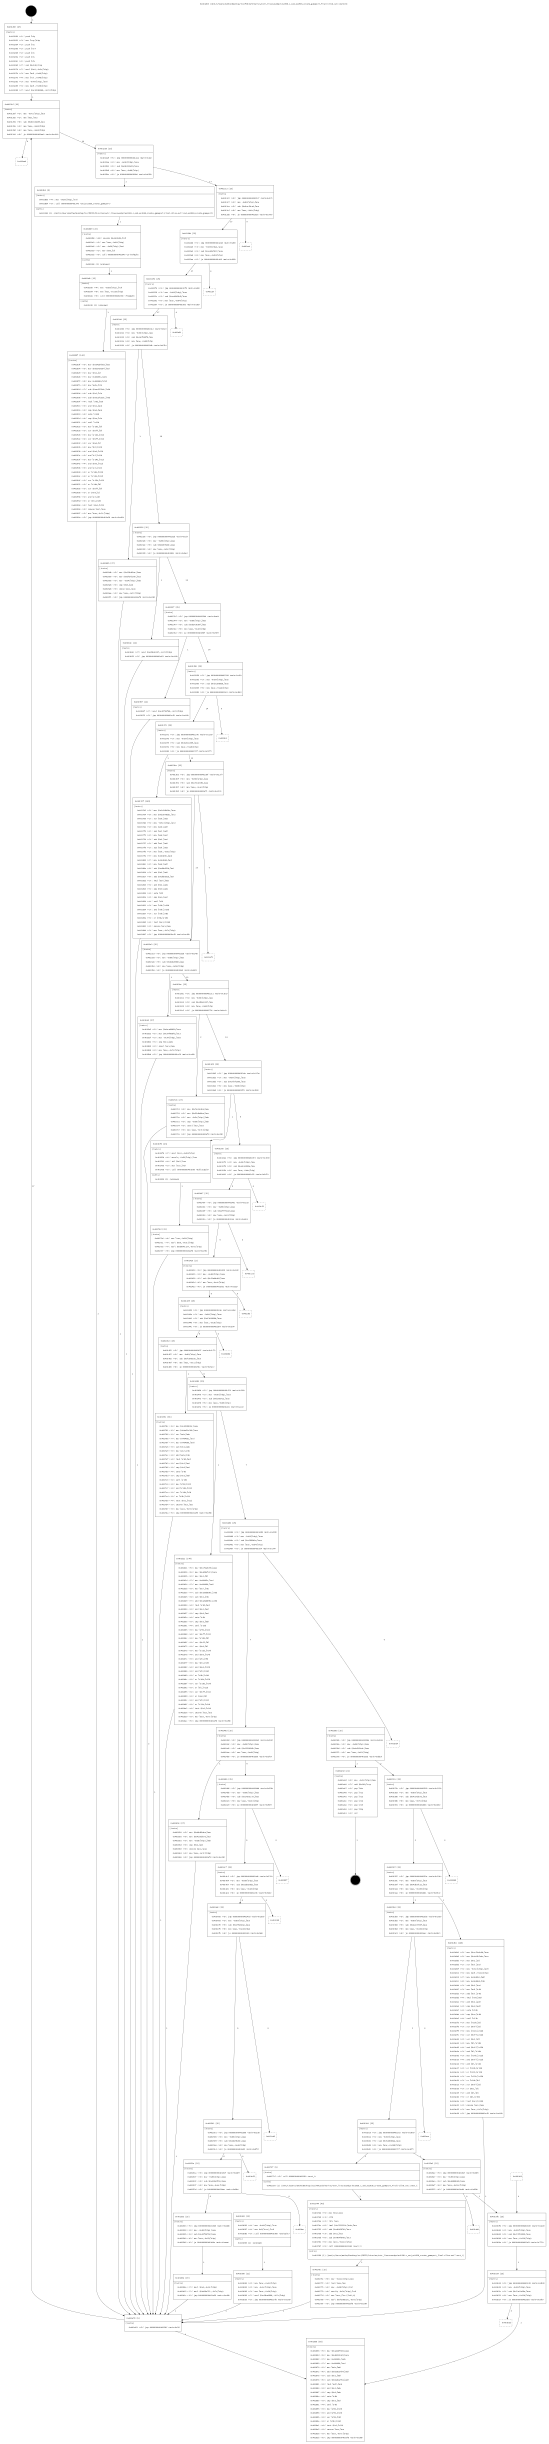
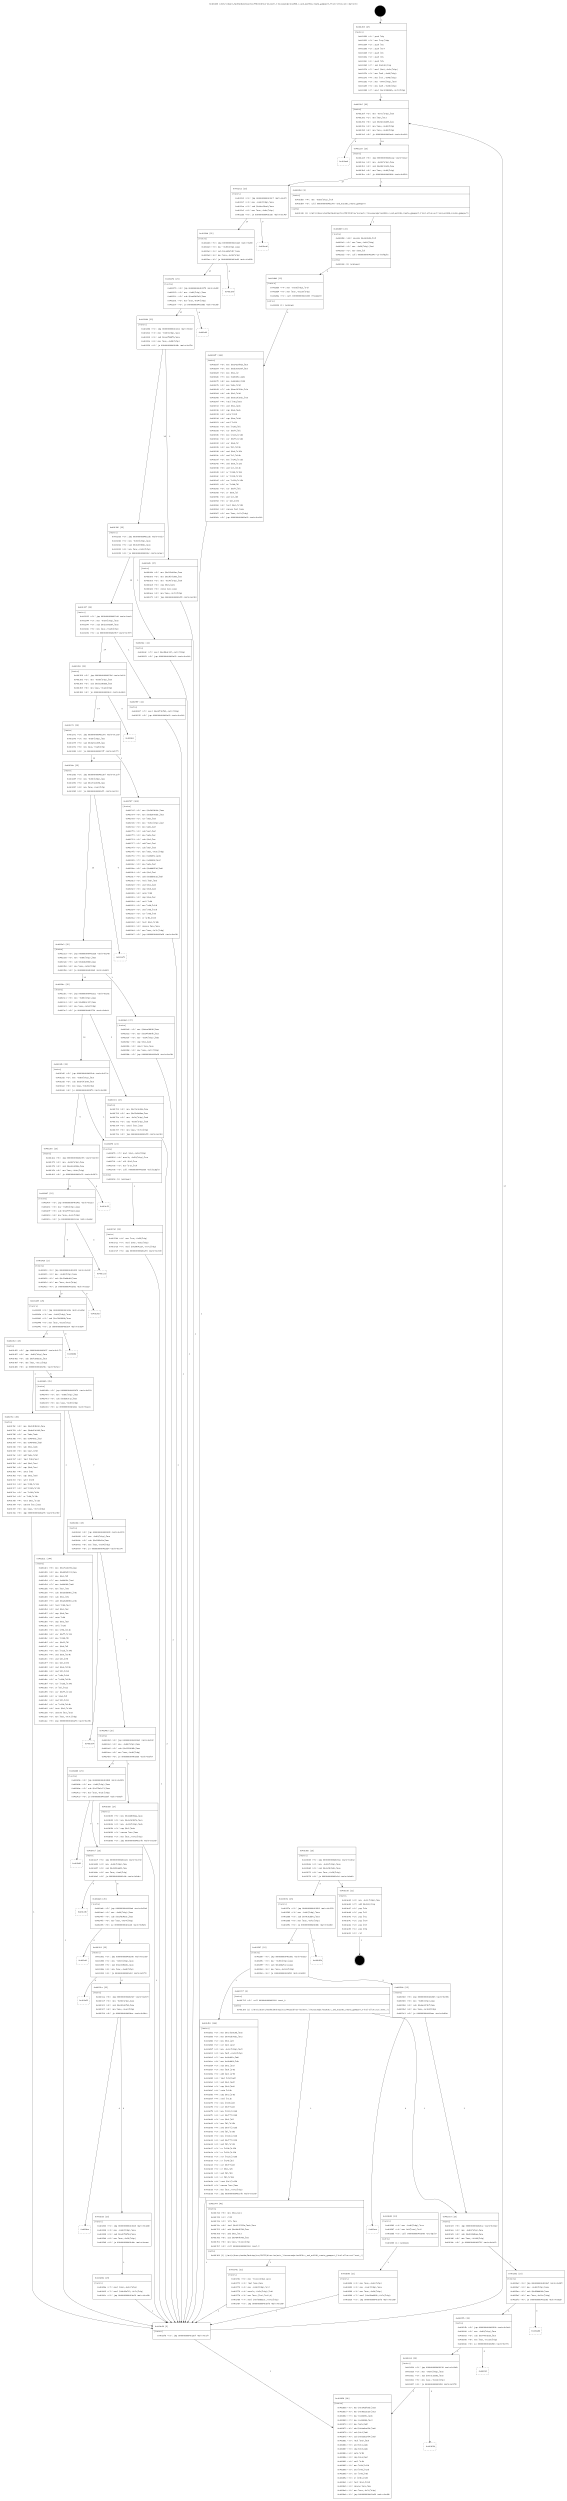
(362, 2158) -> (414, 2110)
(517, 2196) -> (483, 2357)
